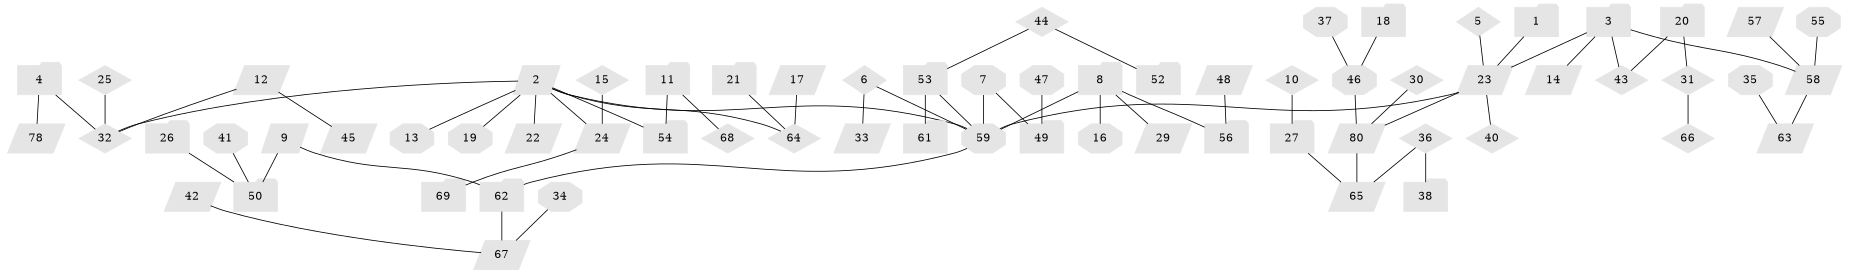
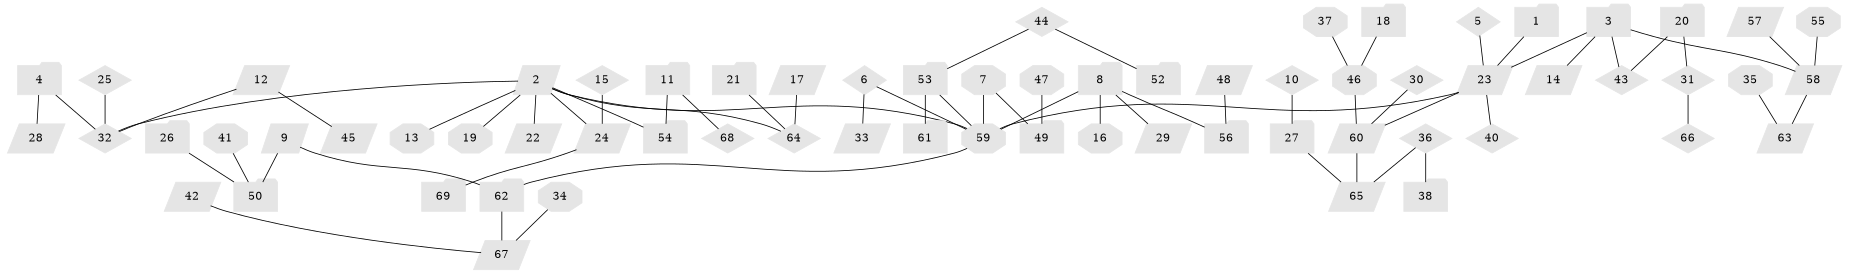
(36, 138) -> (36, 138)
(1357, 138) -> (1357, 138)
